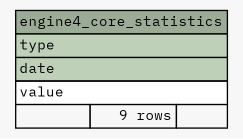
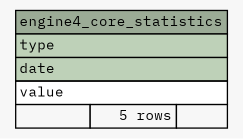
(146, 116) -> (146, 116)
